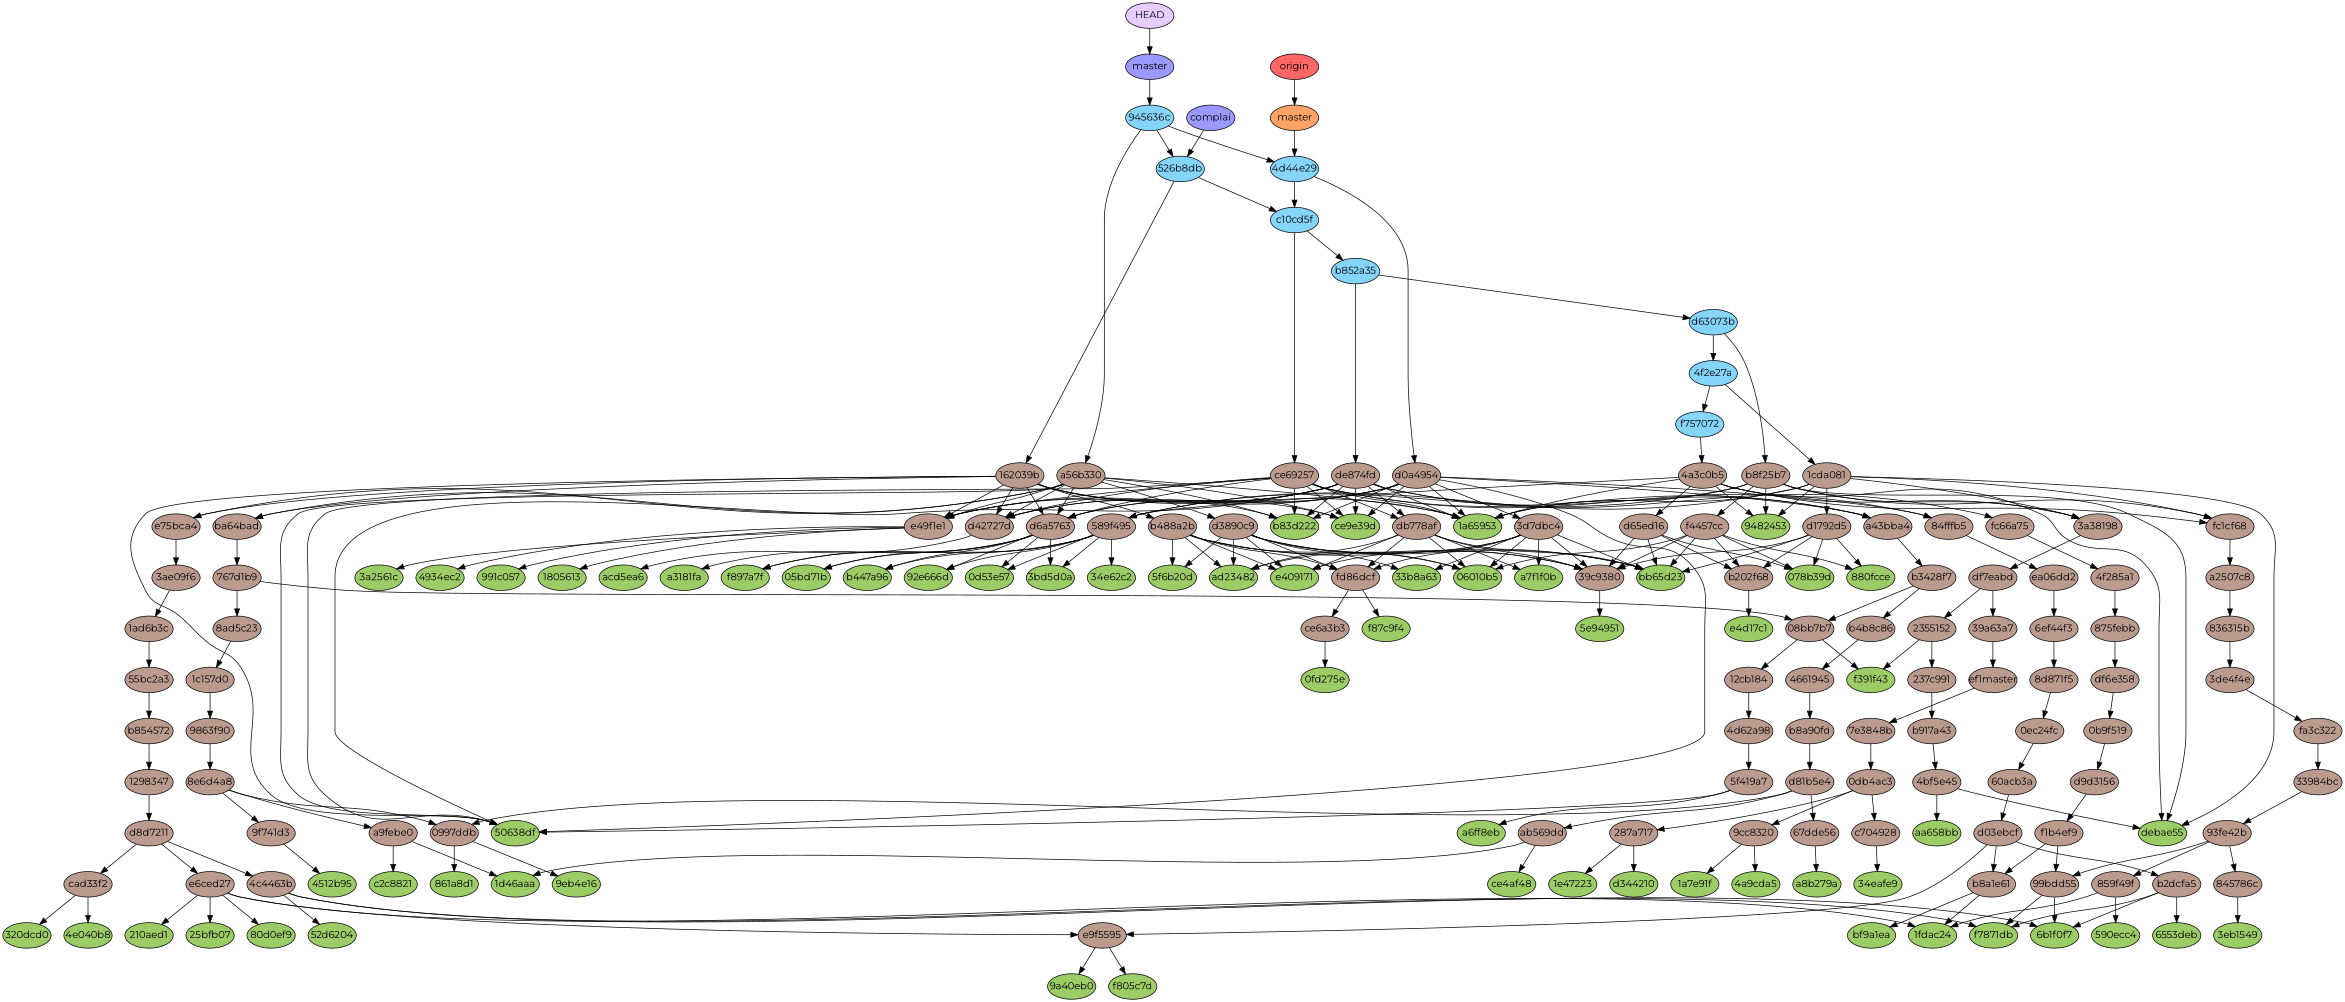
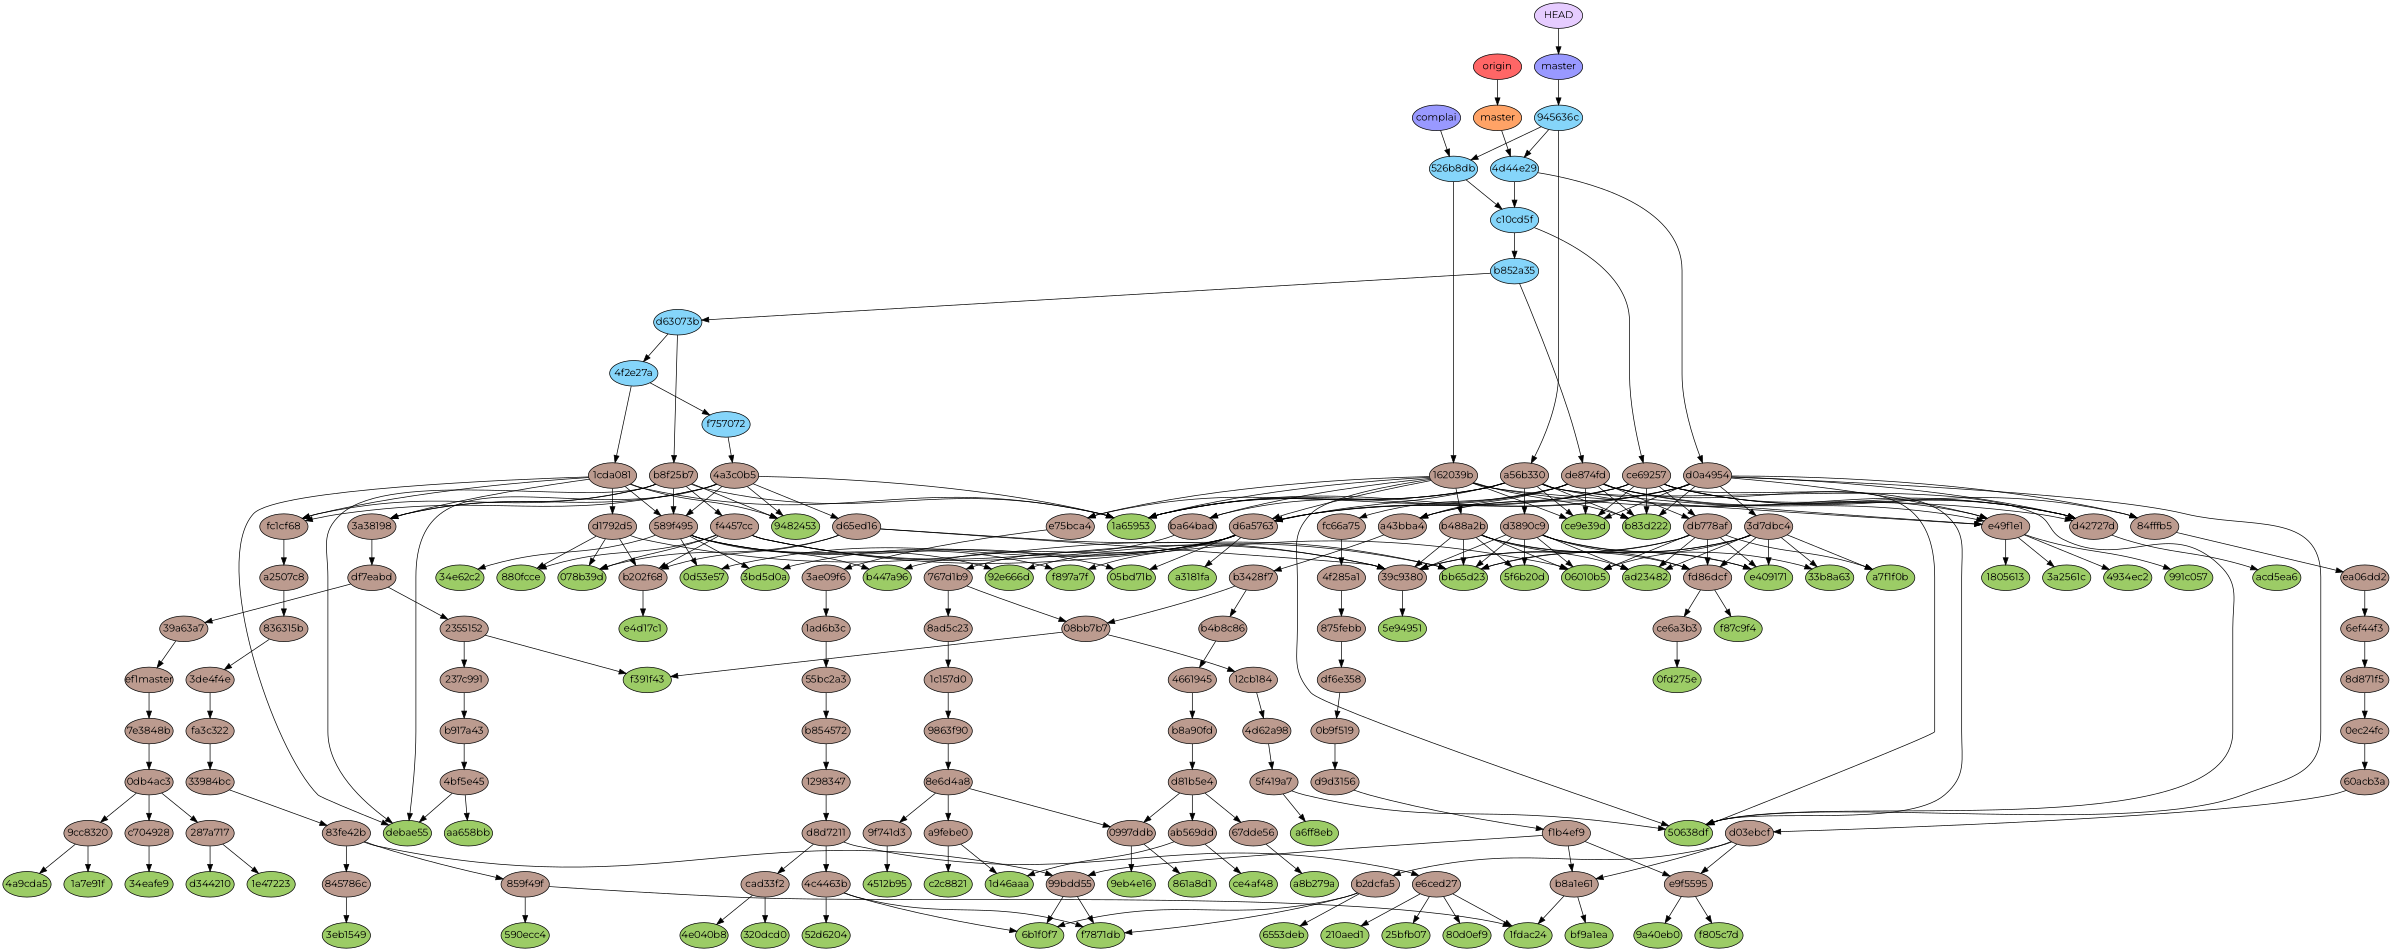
(1725, 561) -> none
(2227, 833) -> (346, 833)
(648, 928) -> (1616, 854)
